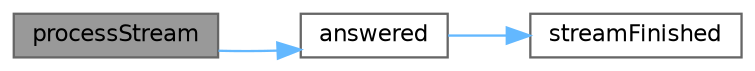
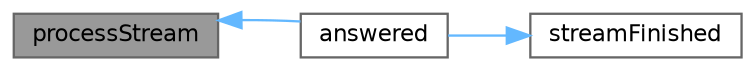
(248, 51) -> (271, 20)
